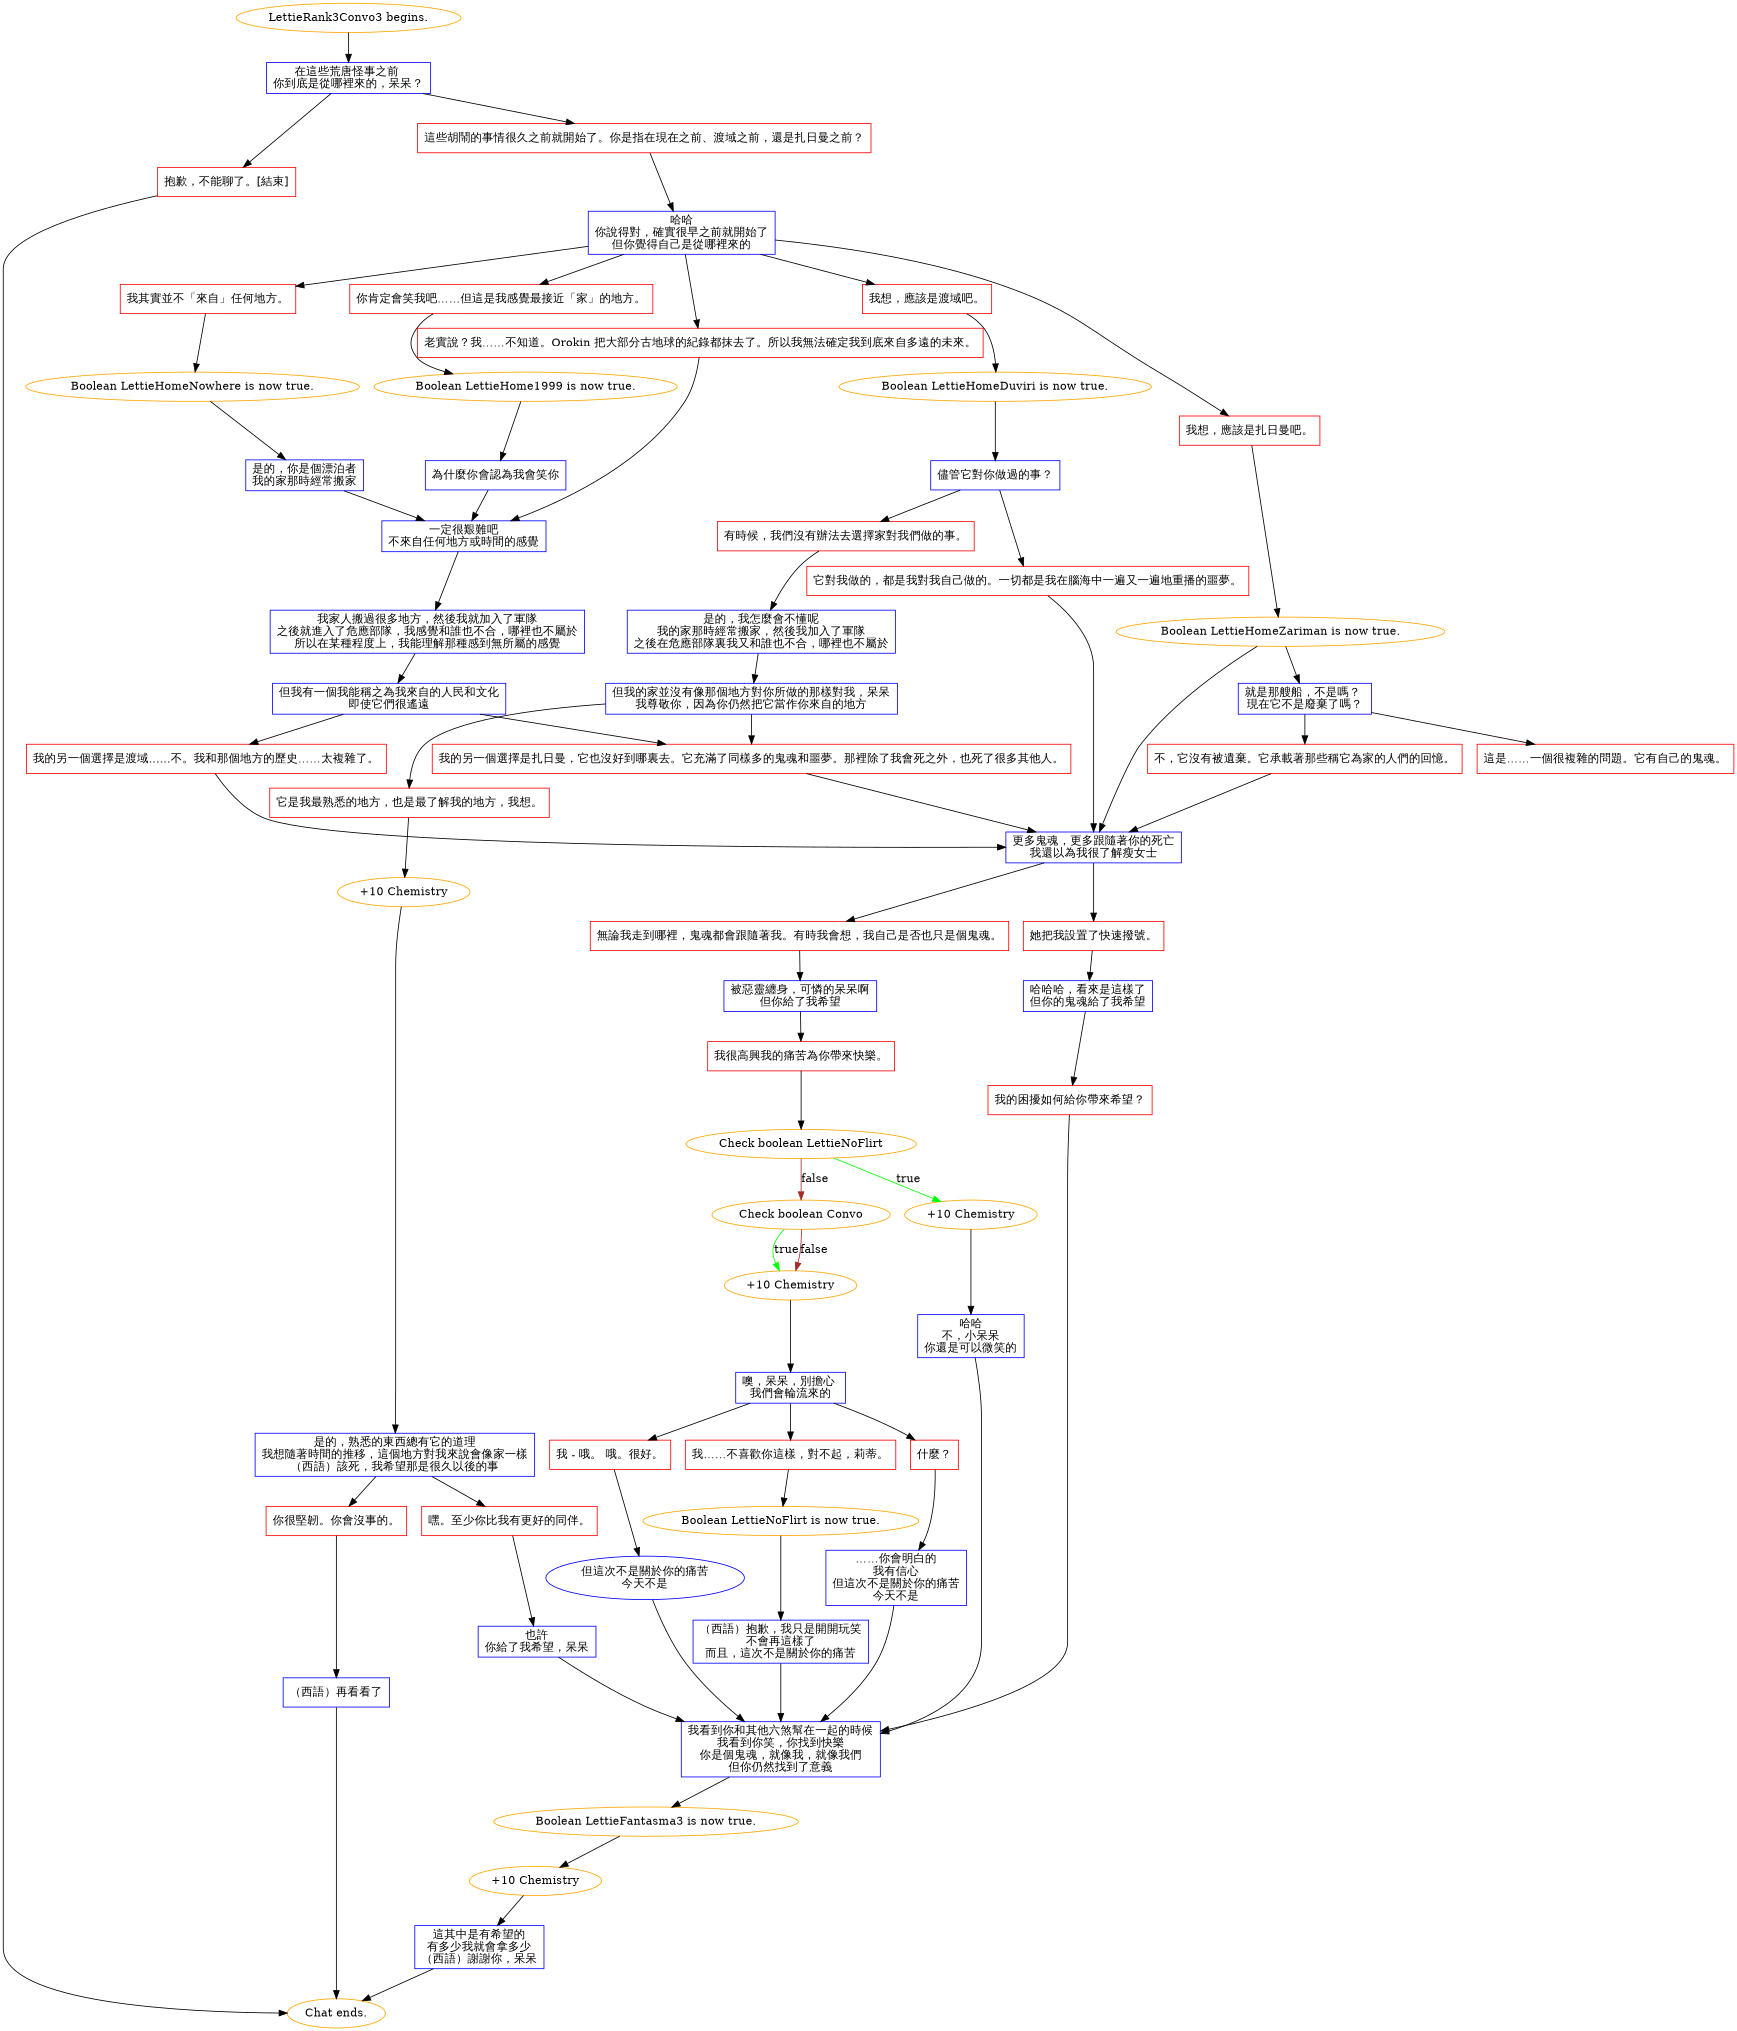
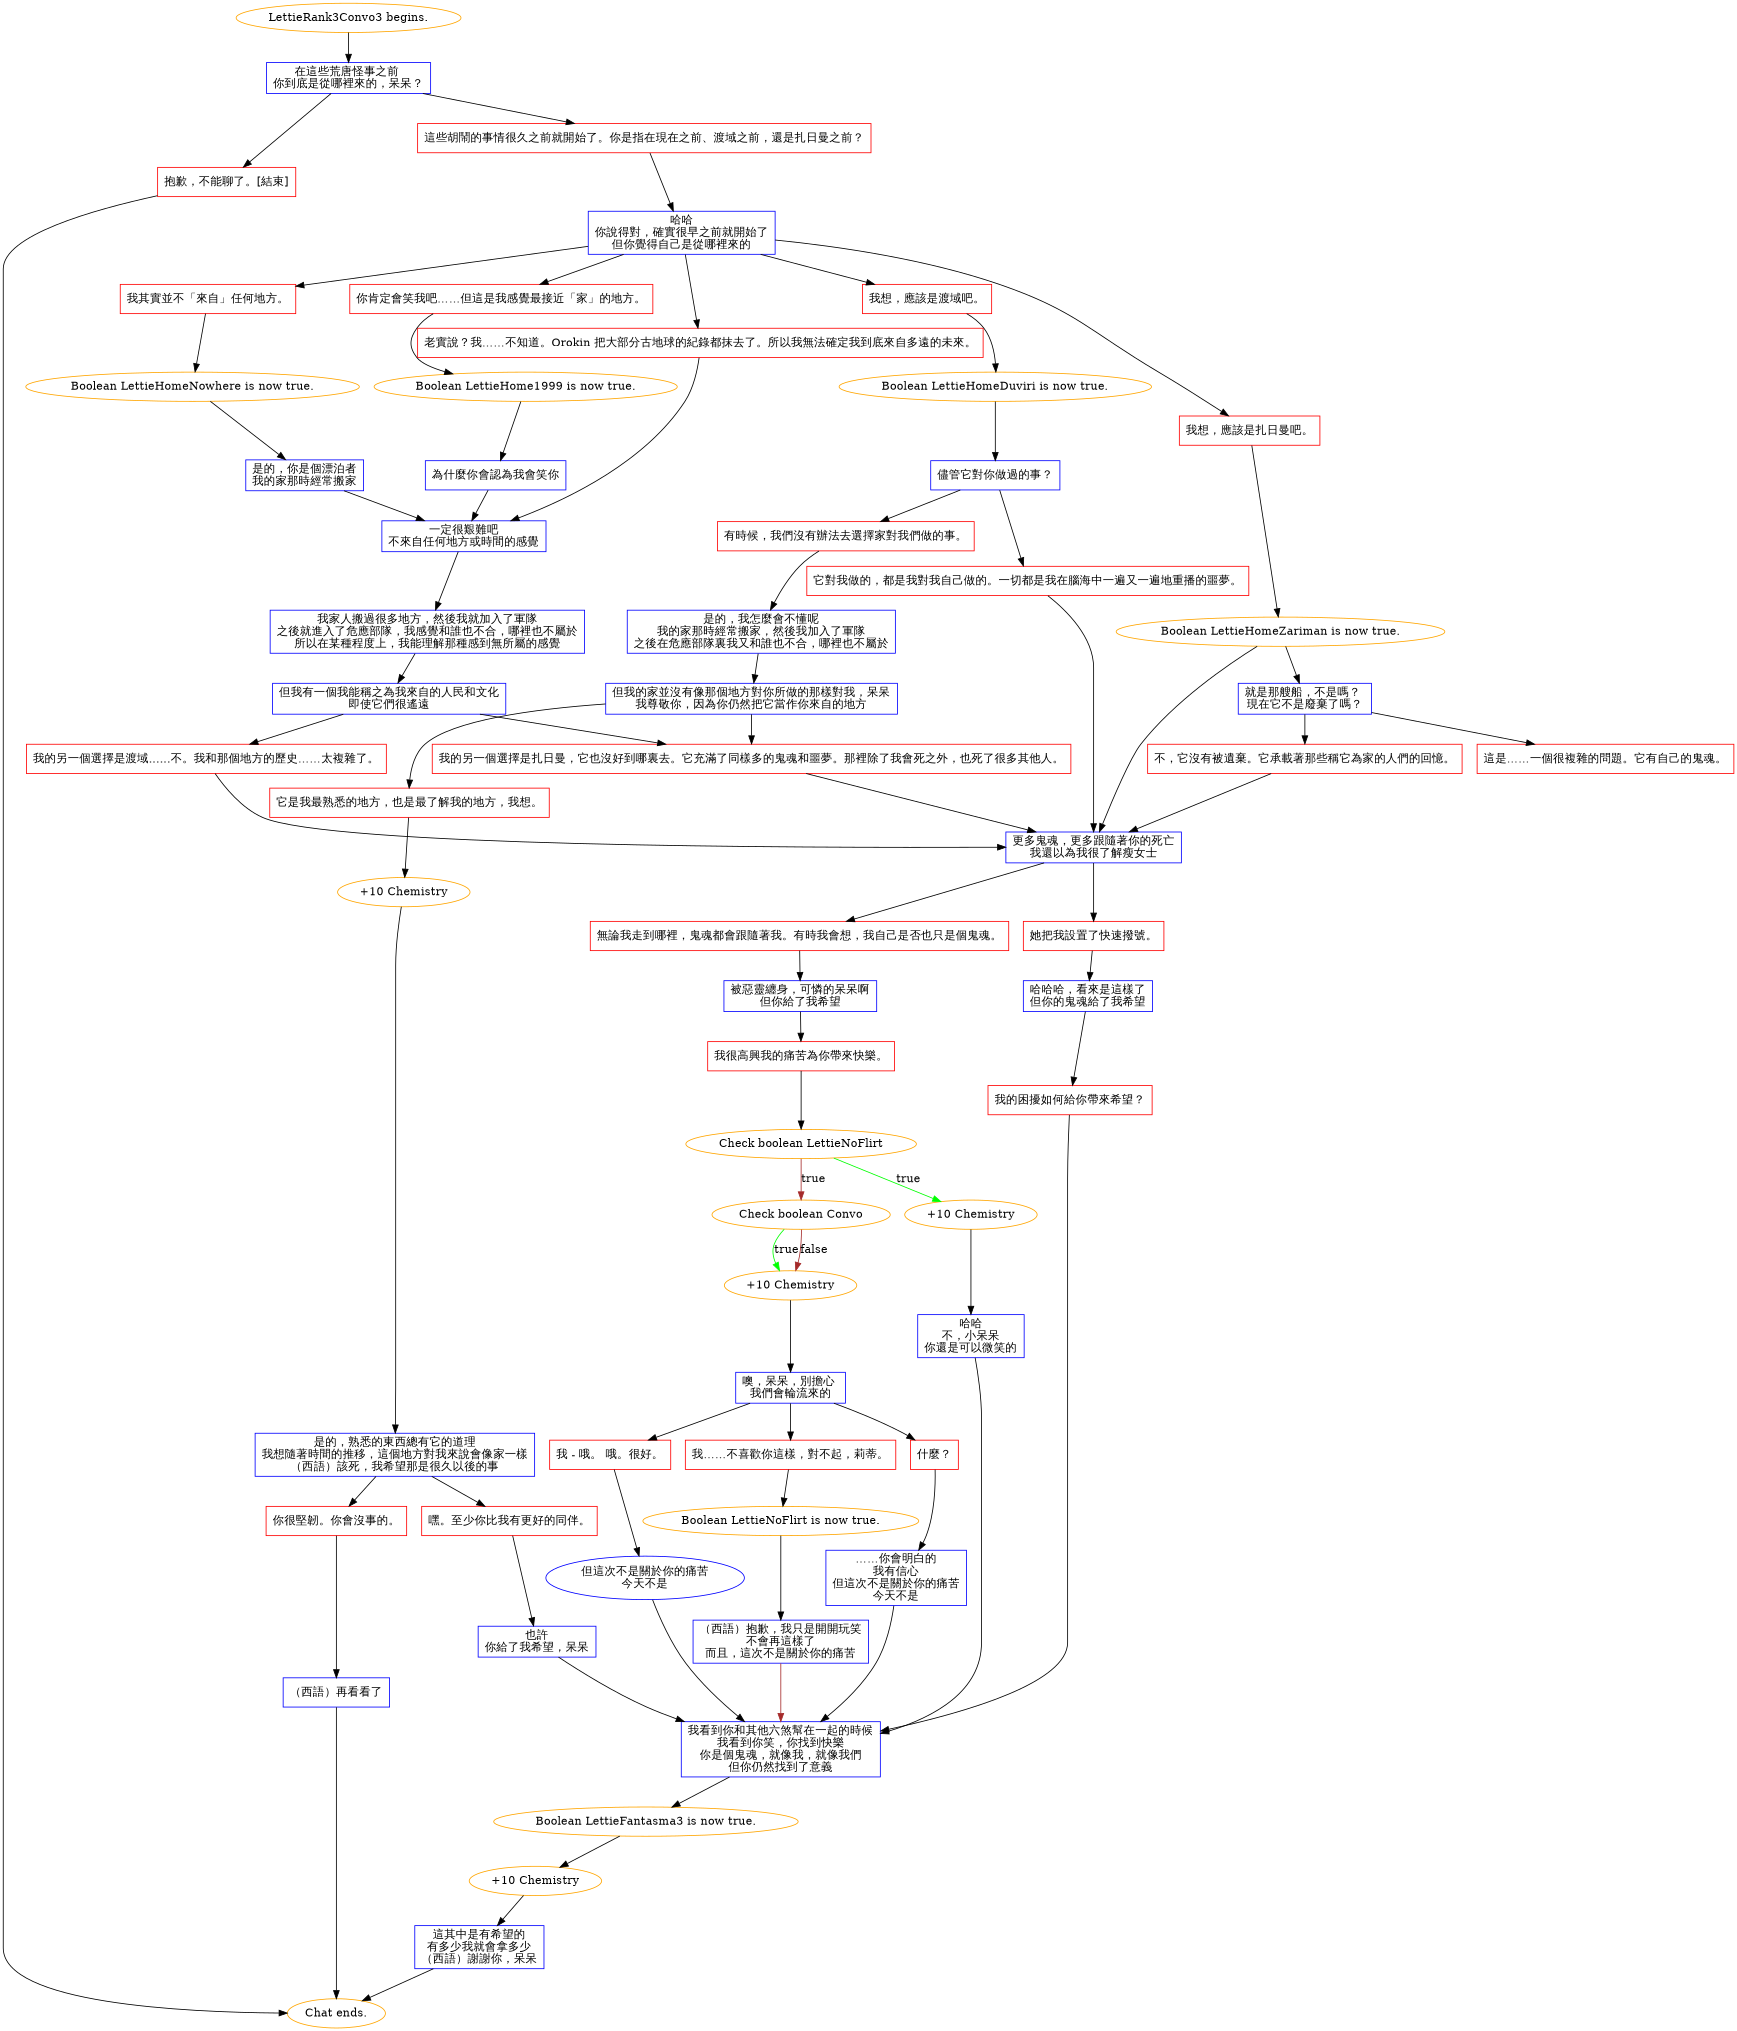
(815, 1179) -> (814, 1179)
(781, 1688) -> (781, 1688)
